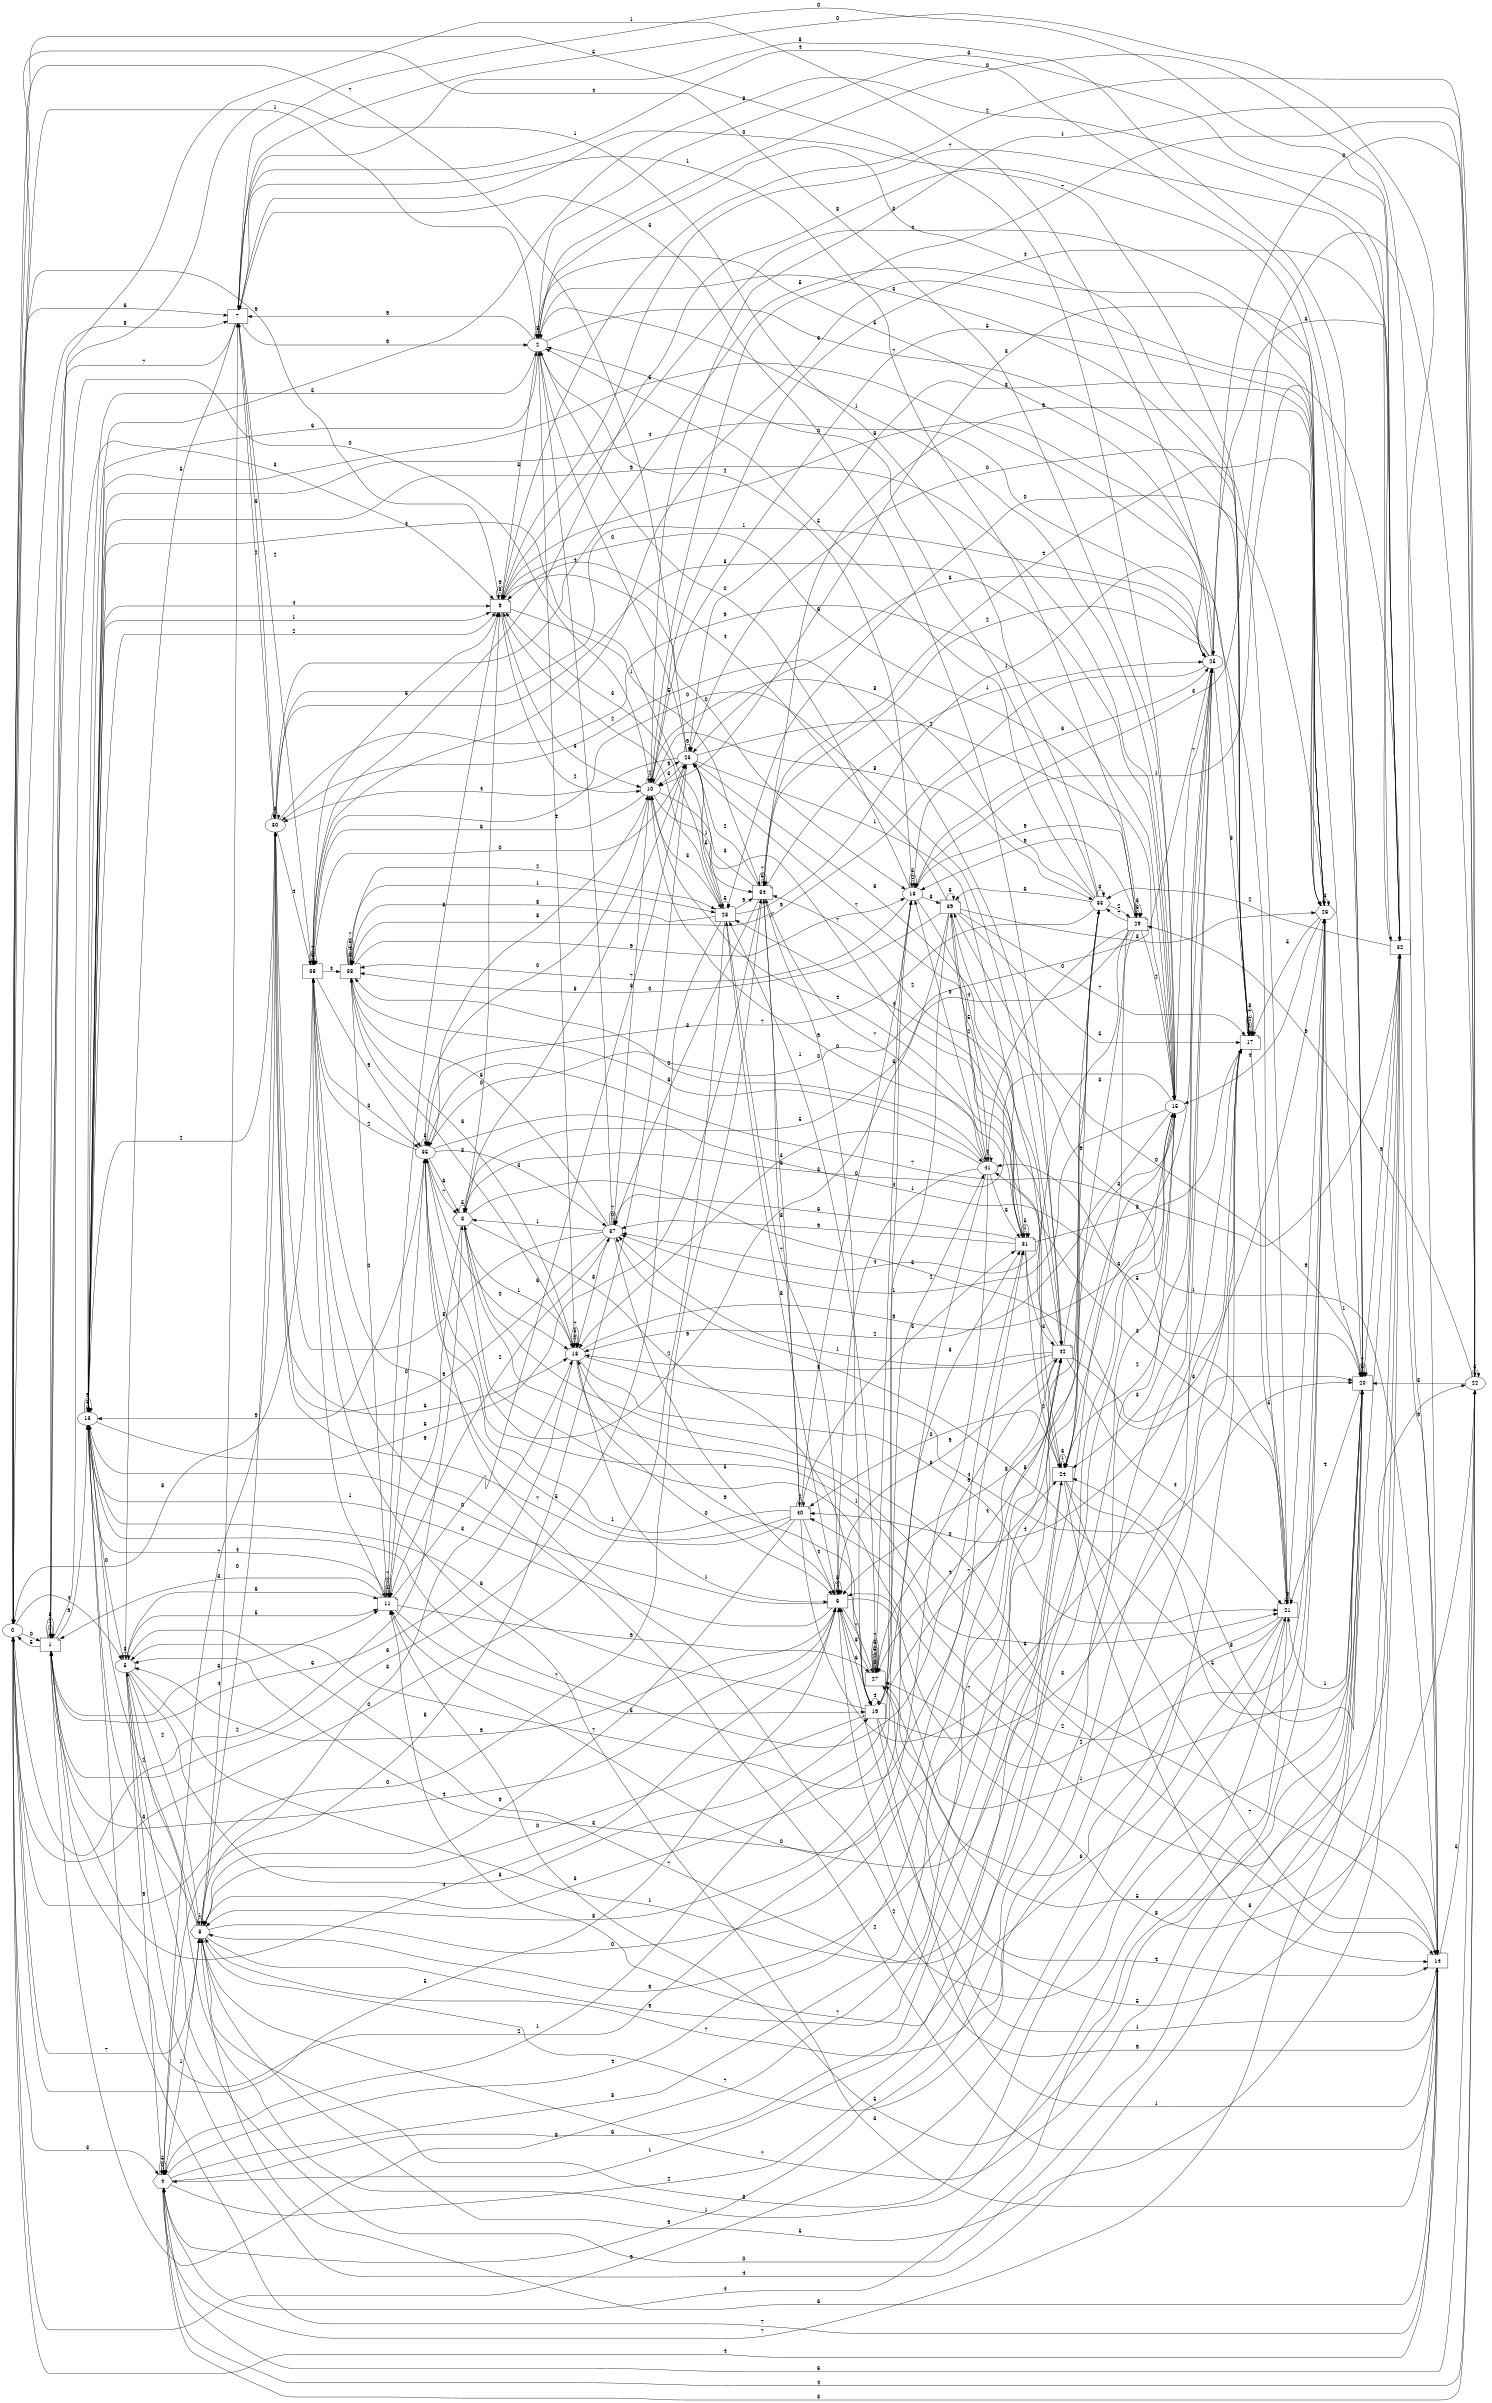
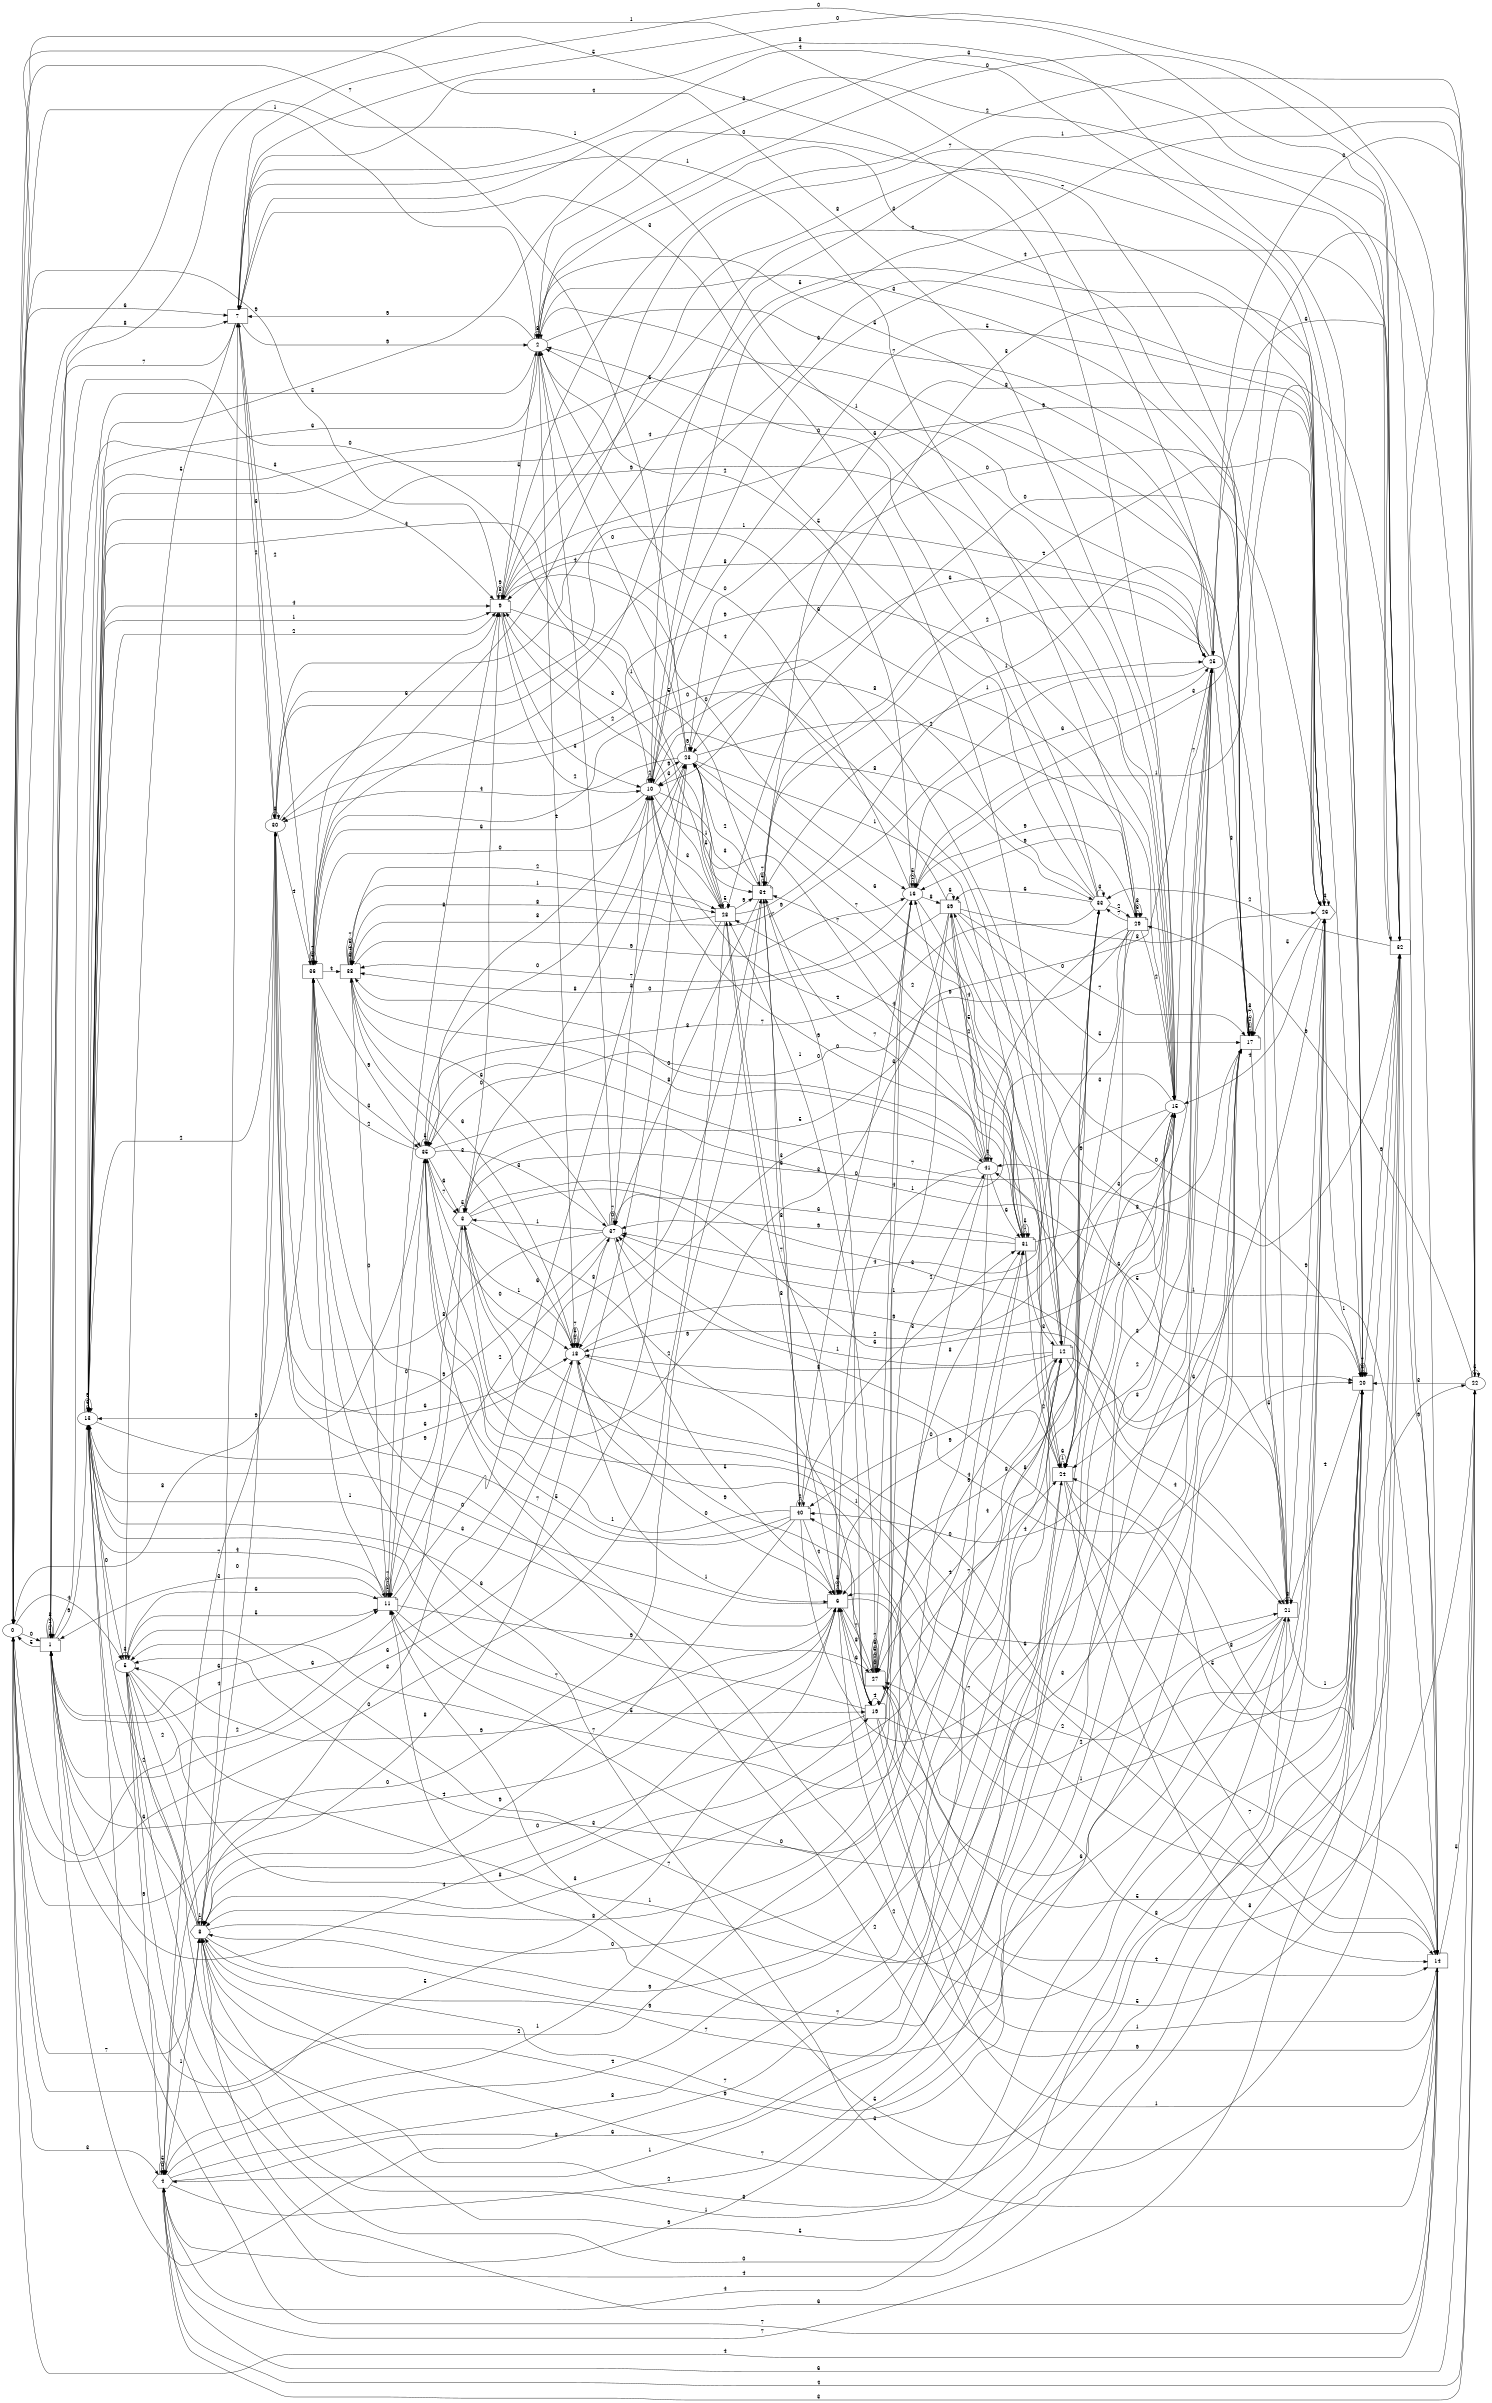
(1063, 1352) -> (1063, 1352)
(946, 1476) -> (916, 1346)
(660, 2251) -> (1044, 1917)
